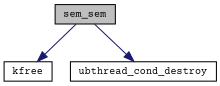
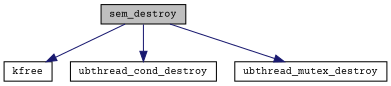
(85, 14) -> (143, 14)
none -> (311, 71)
